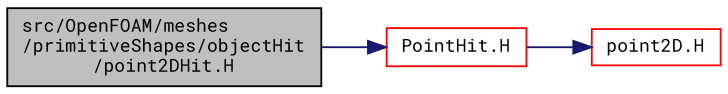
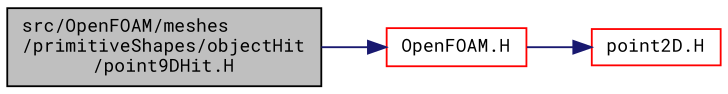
(164, 47) -> (164, 47)
(457, 47) -> (457, 47)
